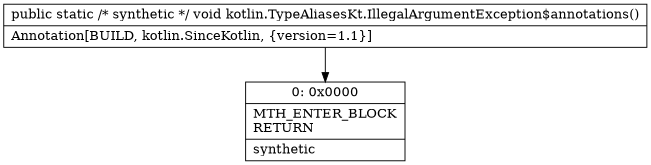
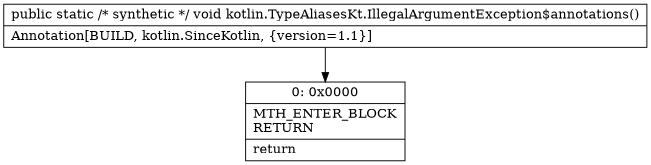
(285, 150) -> (275, 150)
